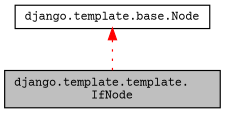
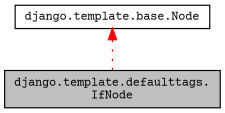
(112, 89) -> (112, 89)
